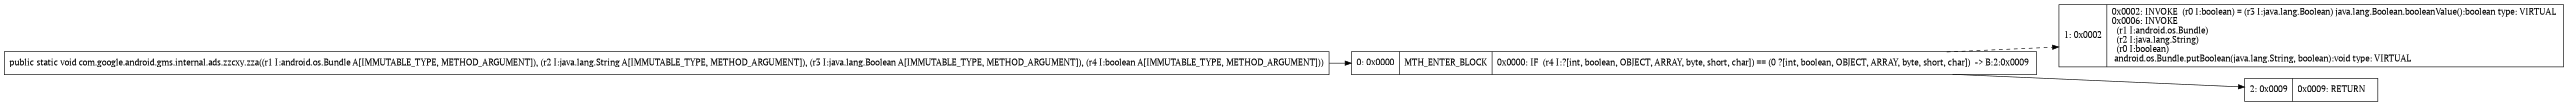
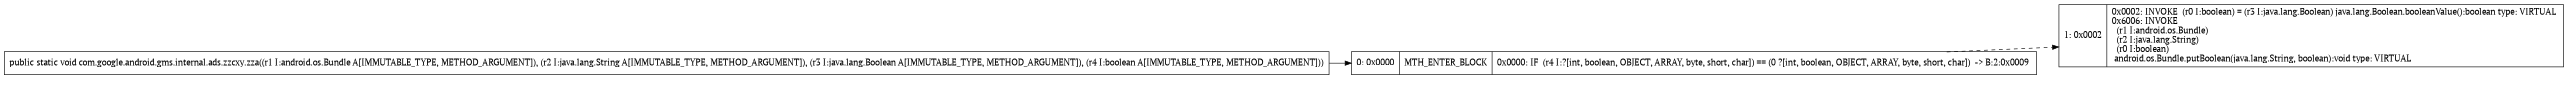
(2147, 21) -> (2147, 21)
(2311, 90) -> none
